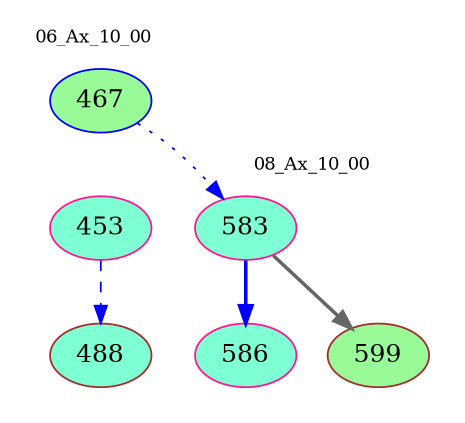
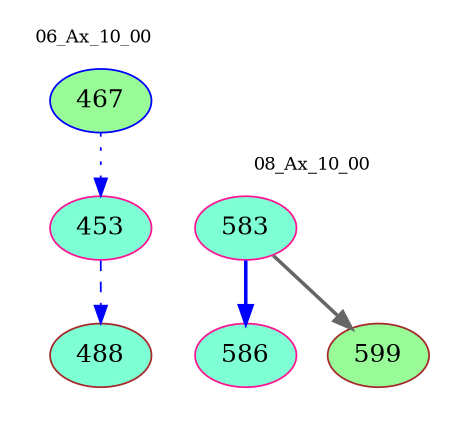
(192, 166) -> (101, 156)
